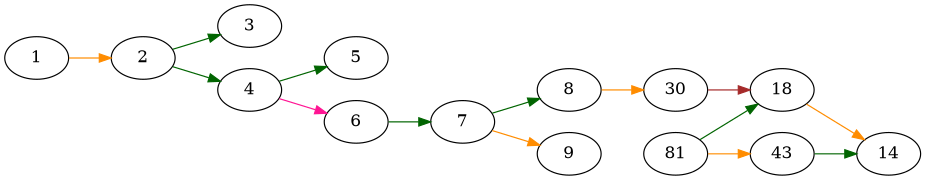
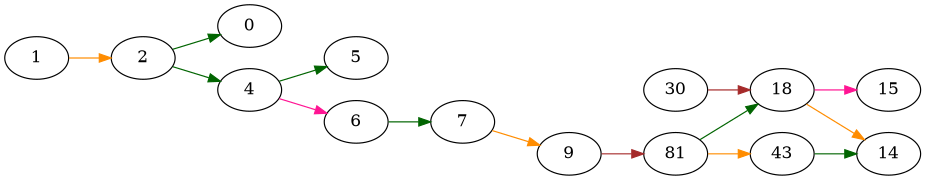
(250, 26) -> (250, 26)
(569, 90) -> none
none -> (889, 90)
none -> (617, 154)
